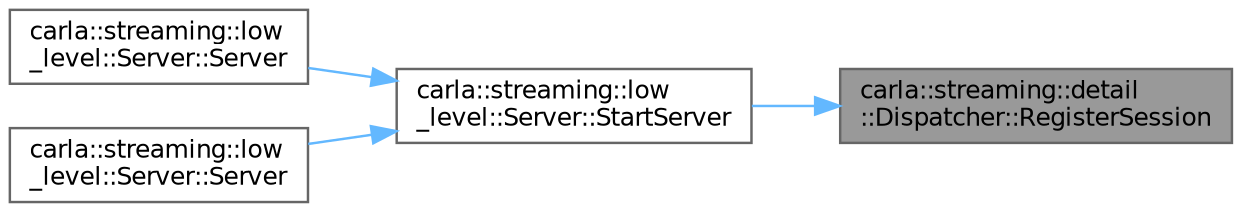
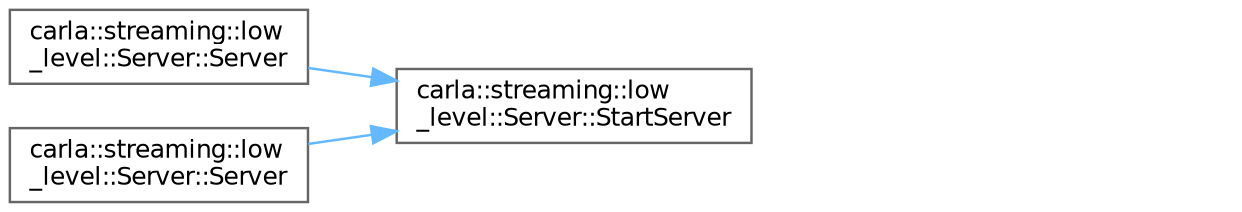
(1036, 106) -> none
